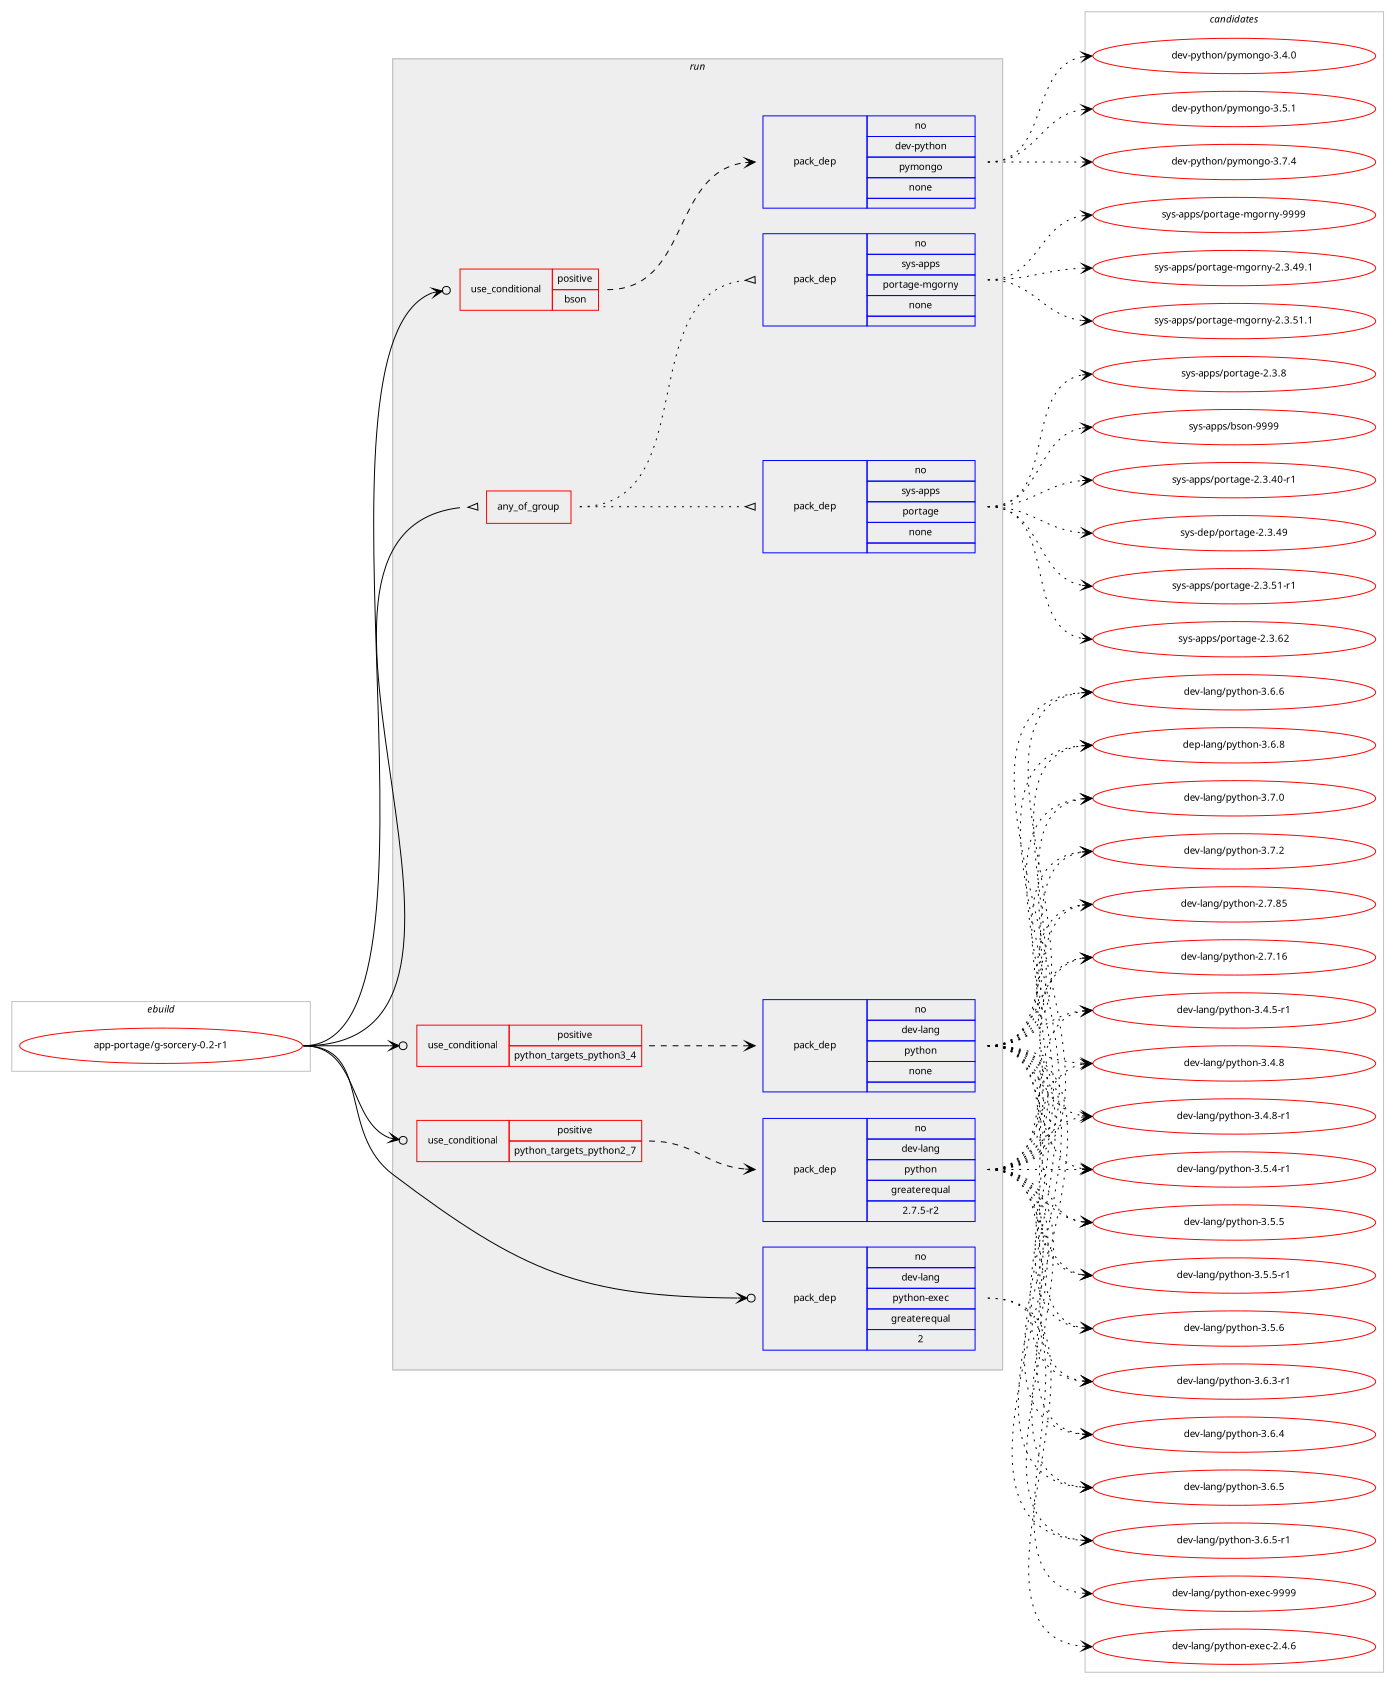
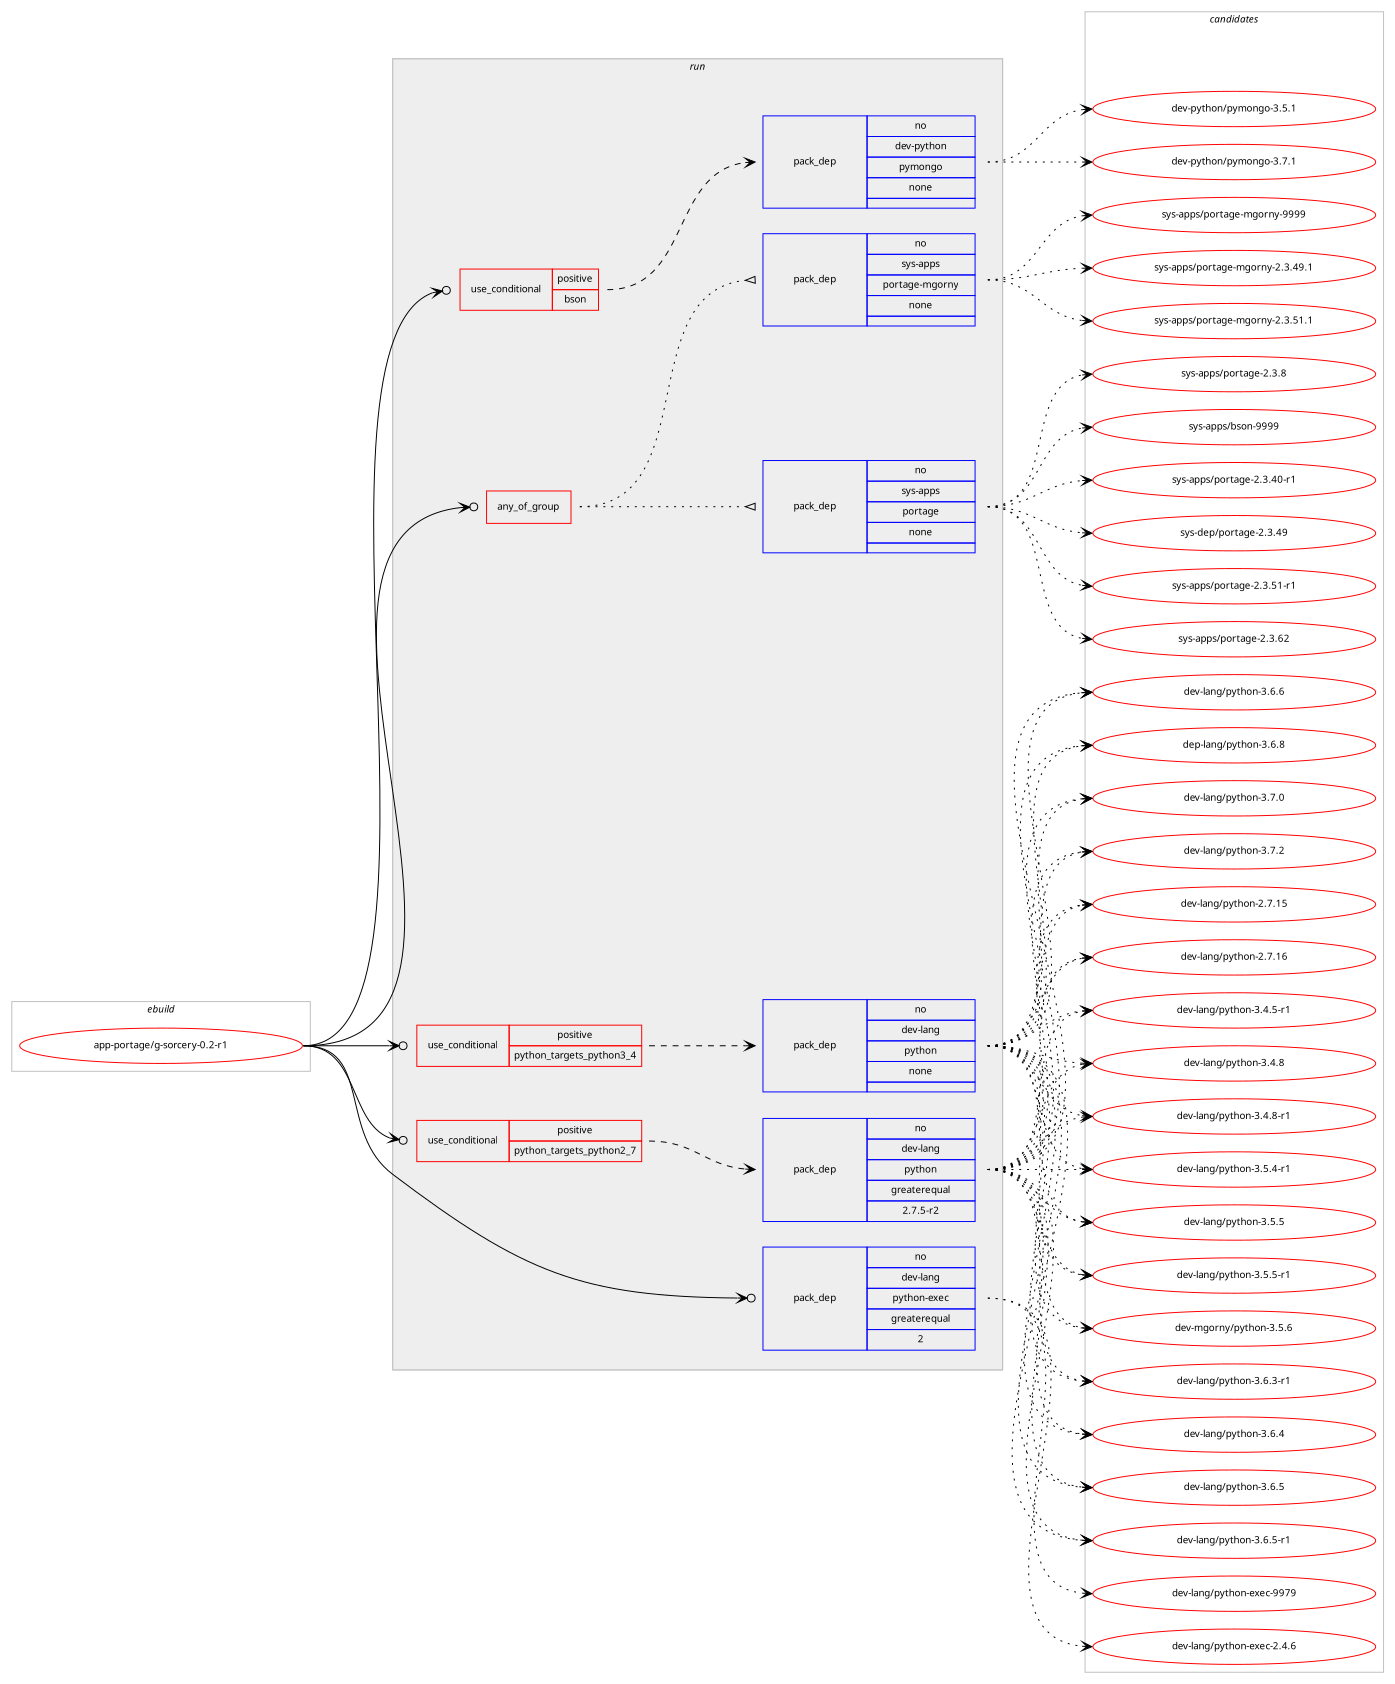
(1234, 56) -> none
(1234, 162) -> (1234, 162)
(386, 738) -> (386, 738)
(1234, 904) -> (1234, 904)
(1234, 1329) -> (1234, 1329)
(1234, 1594) -> (1234, 1594)
